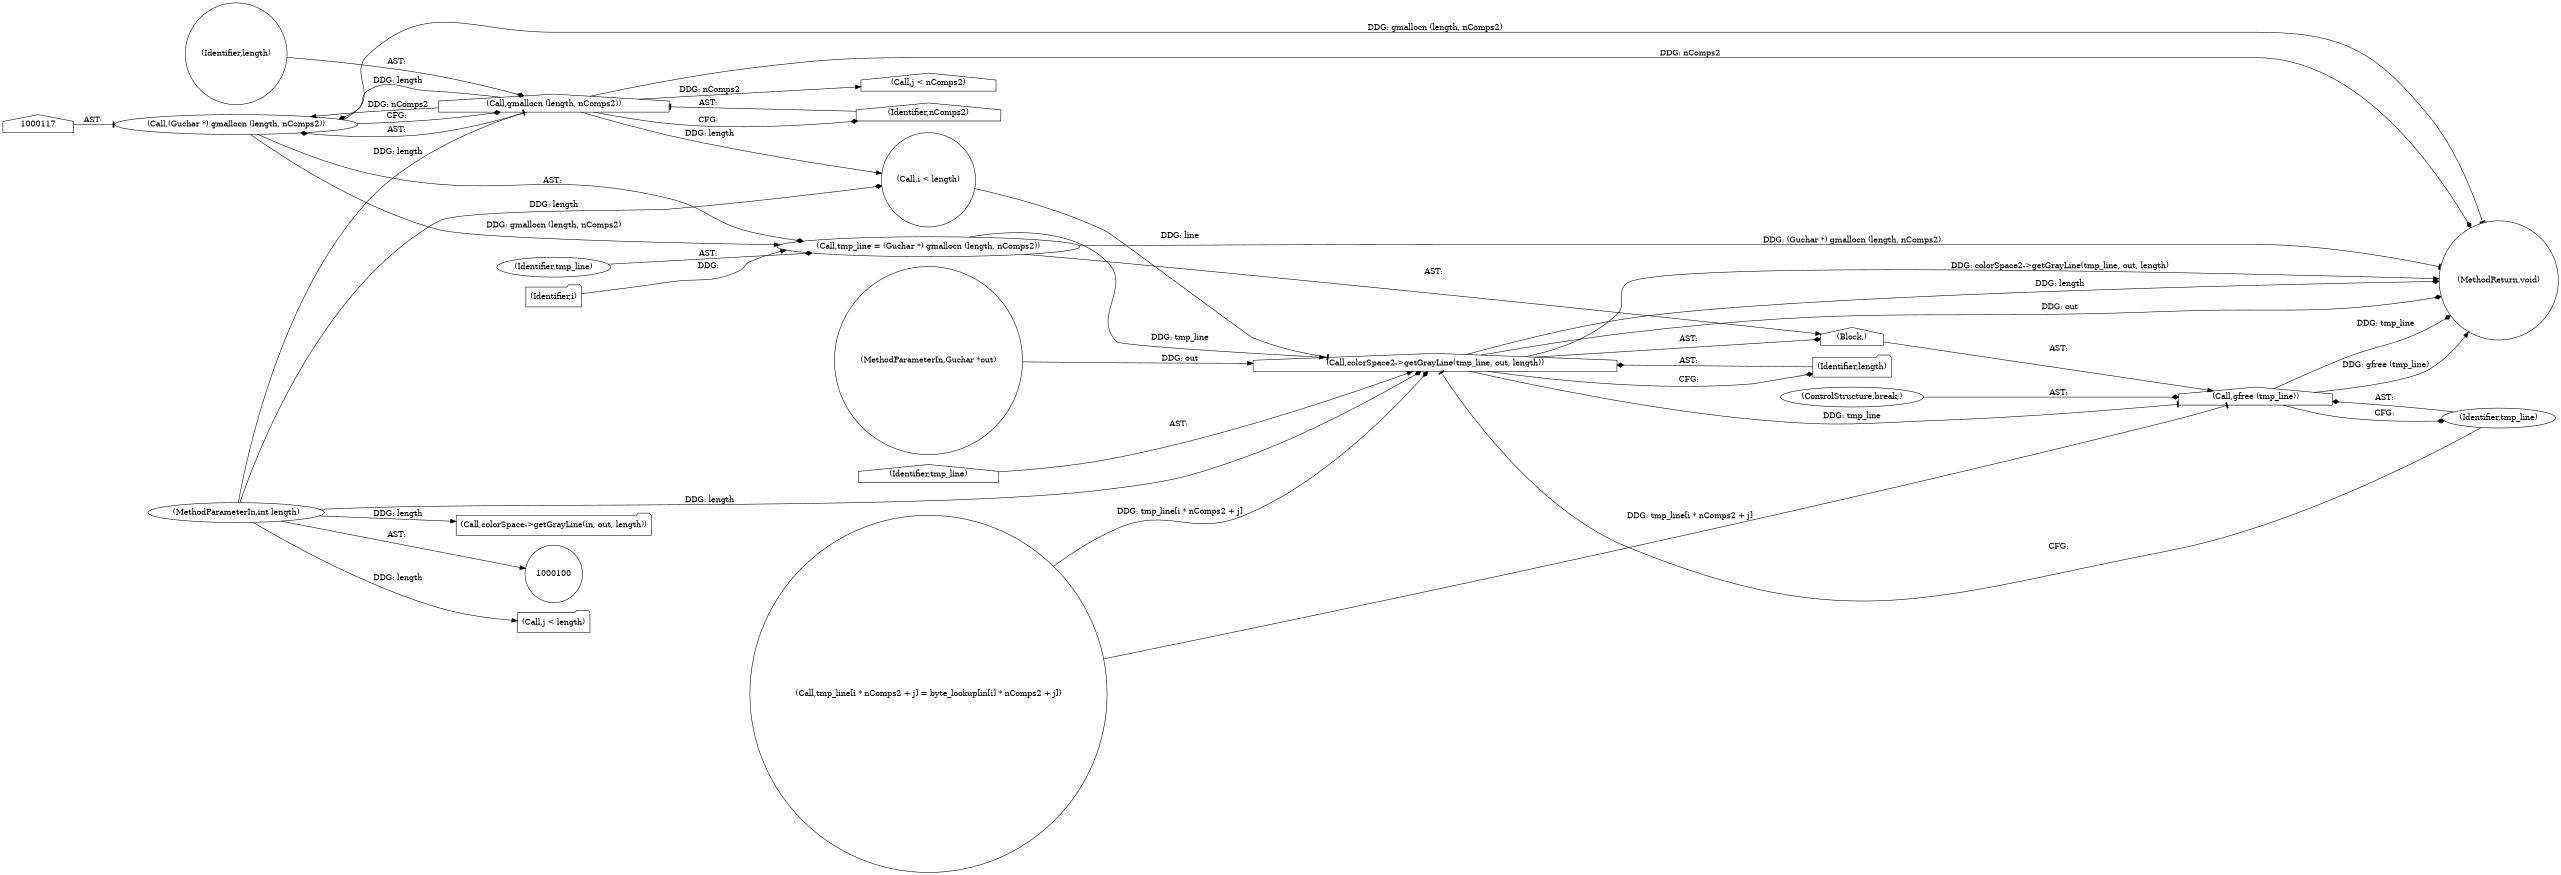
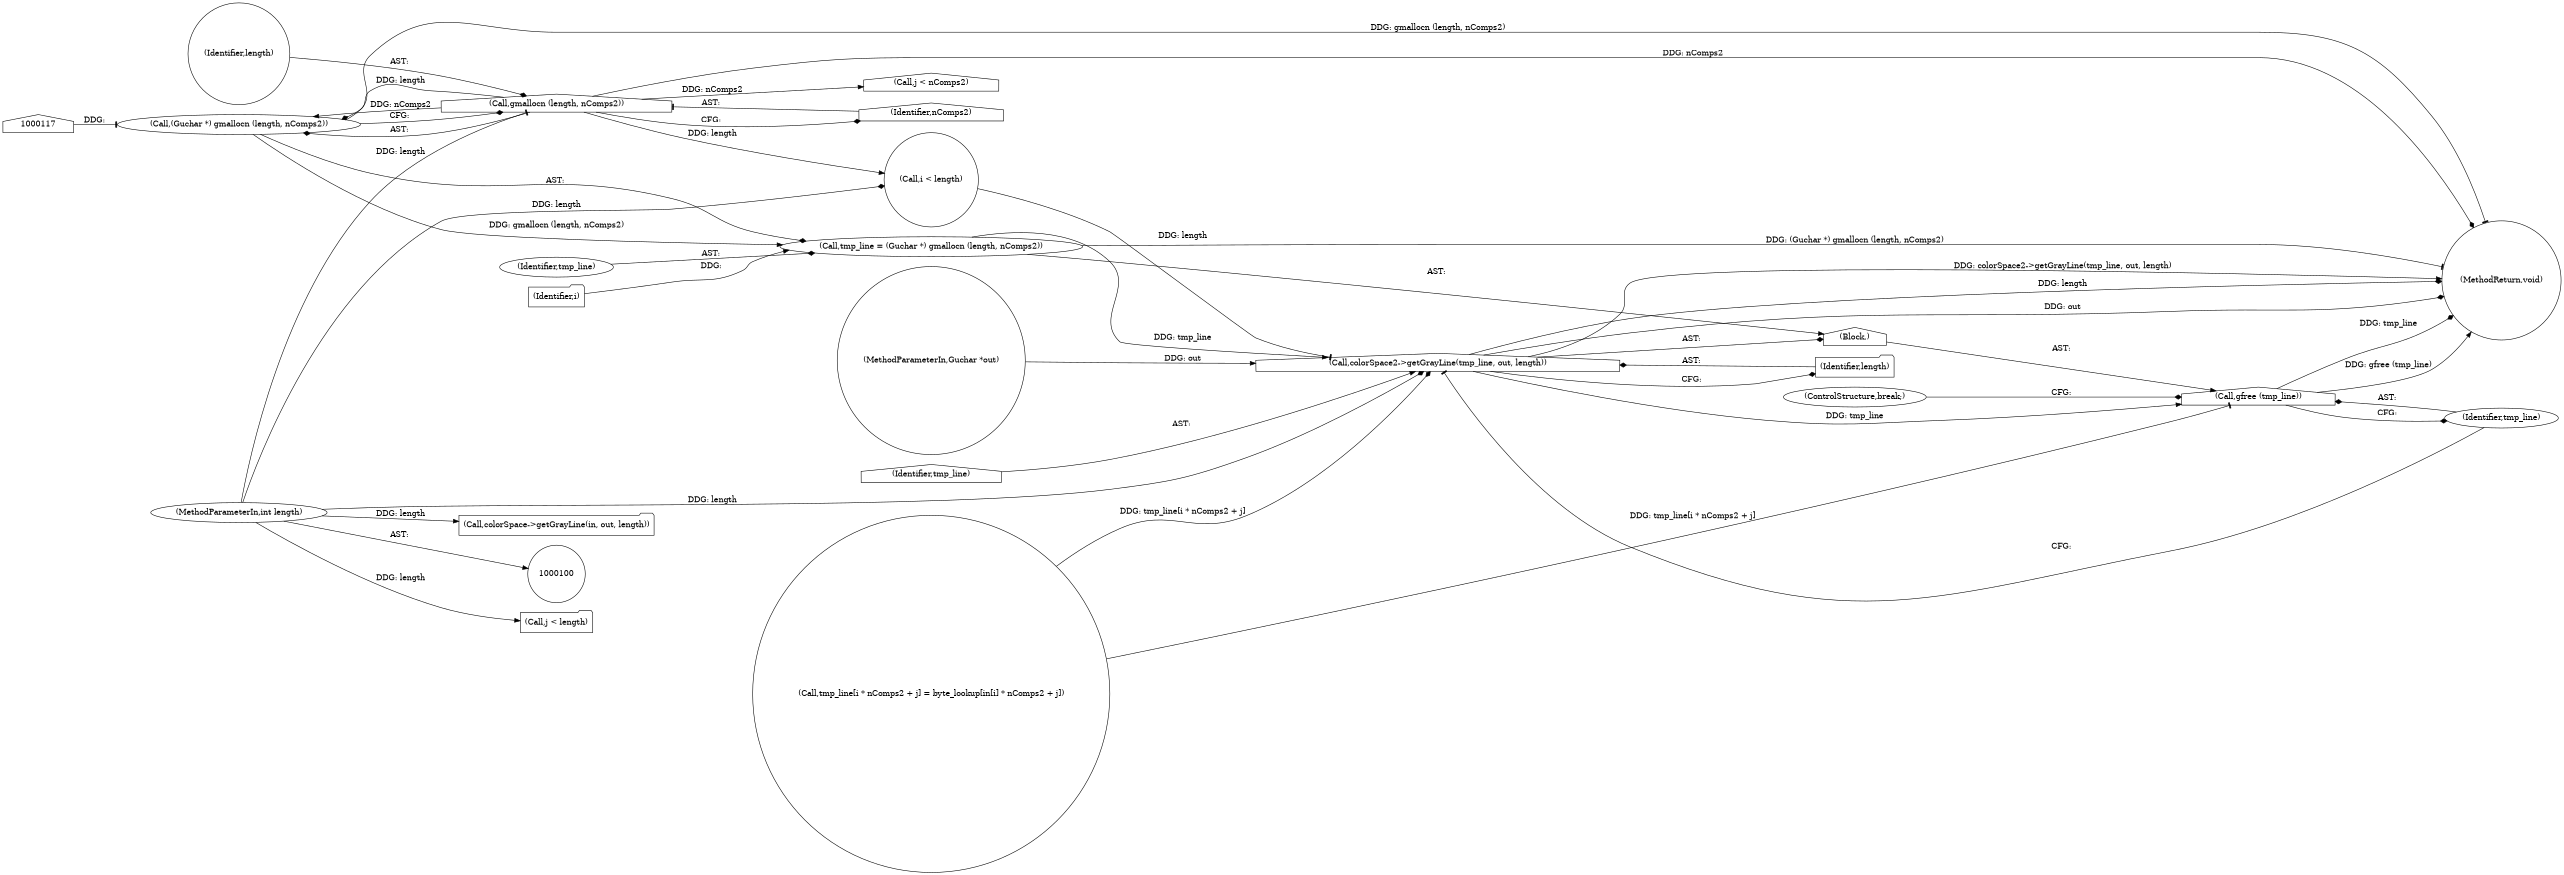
(94, 120) -> (96, 120)
(1180, 236) -> (1183, 236)
(2060, 393) -> (2063, 393)
(1821, 424) -> (1823, 424)
